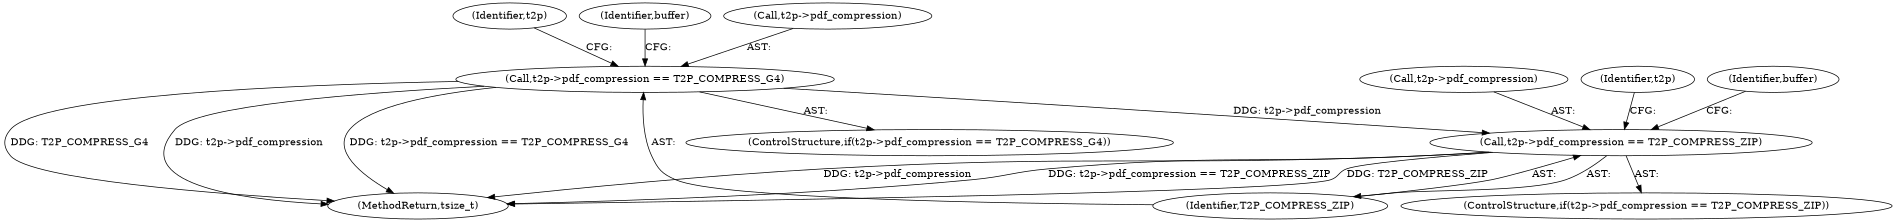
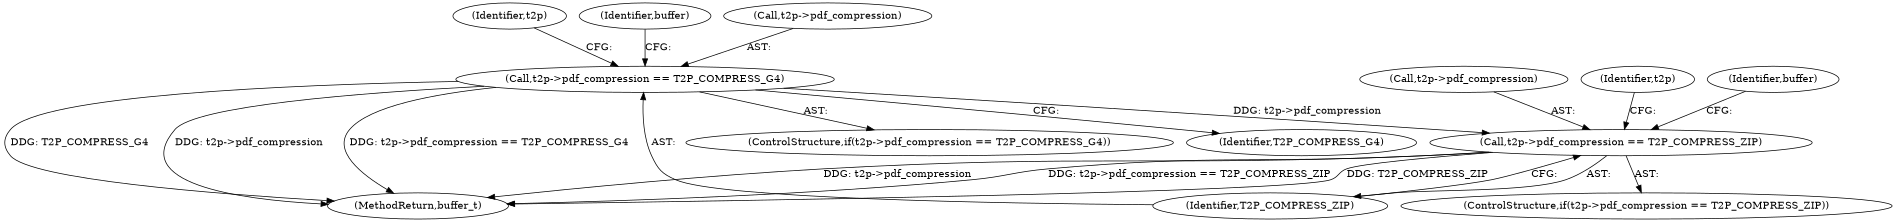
none -> (1302, 143)
(1546, 174) -> (1546, 174)
(418, 206) -> (418, 206)
